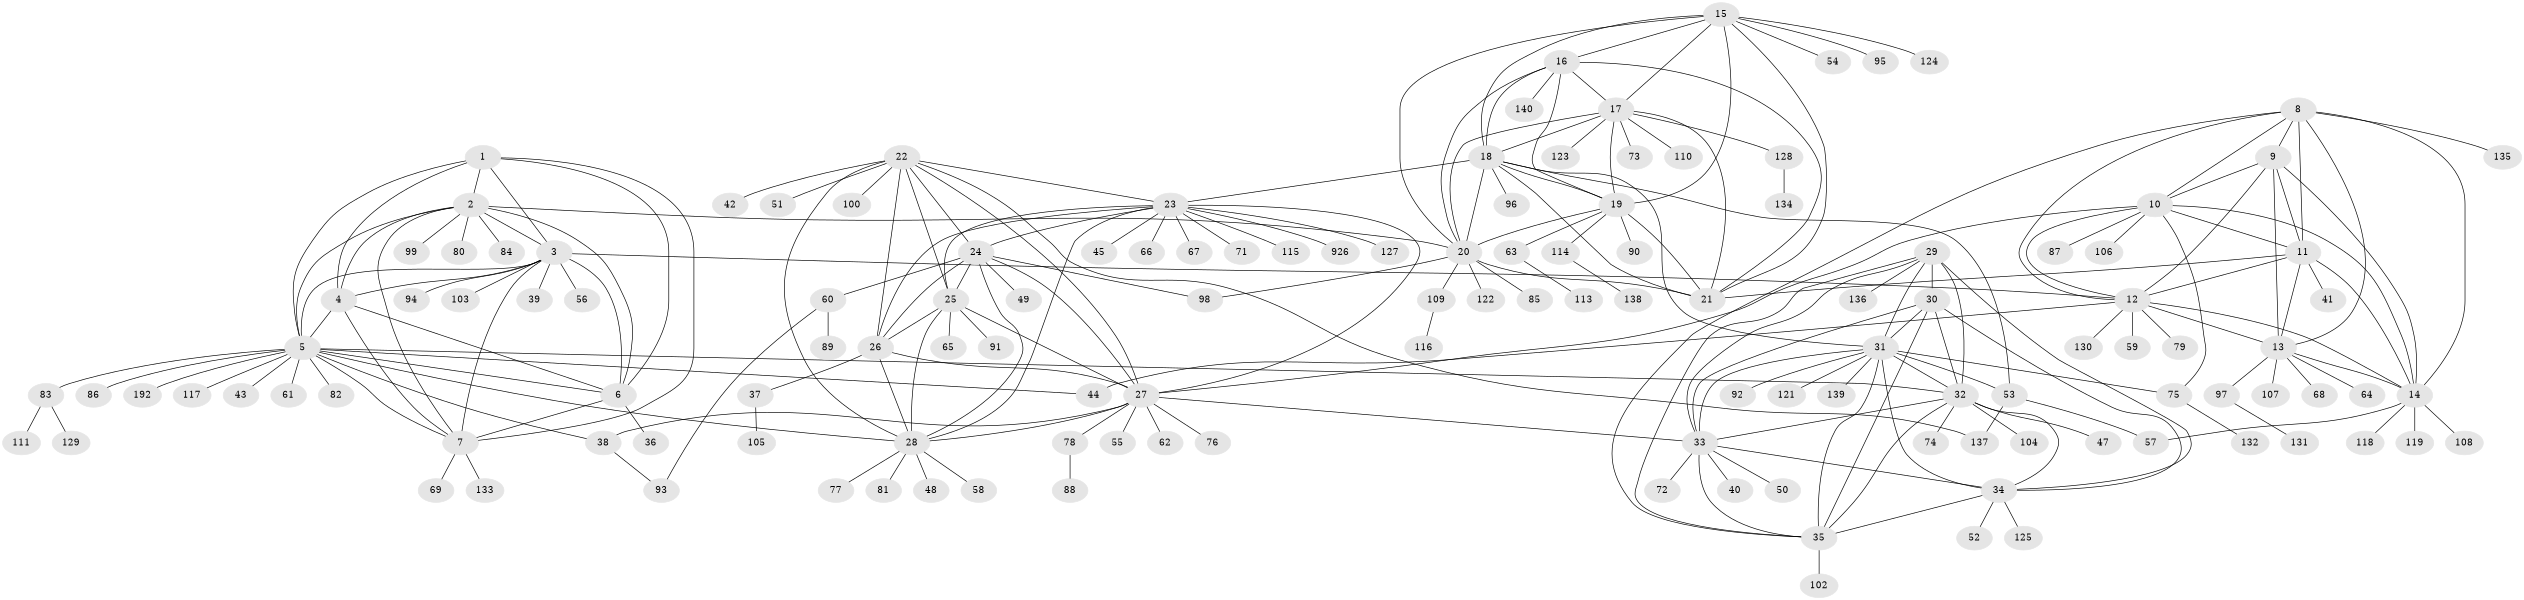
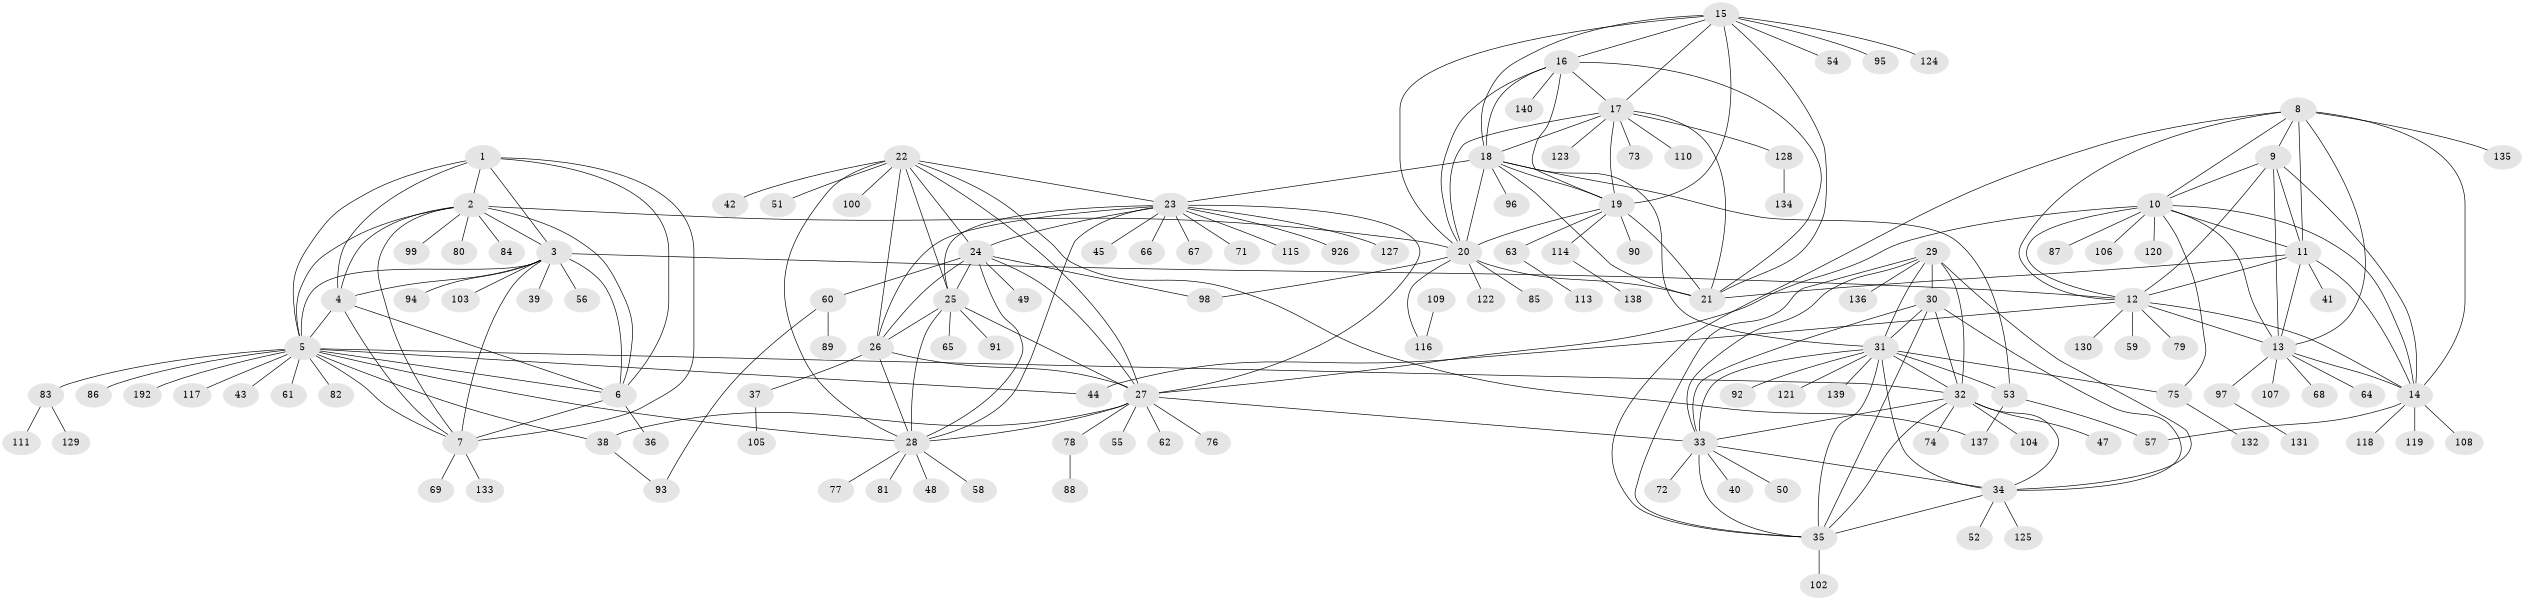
none -> (2154, 253)
none -> (2237, 255)
(1450, 277) -> (1411, 289)
